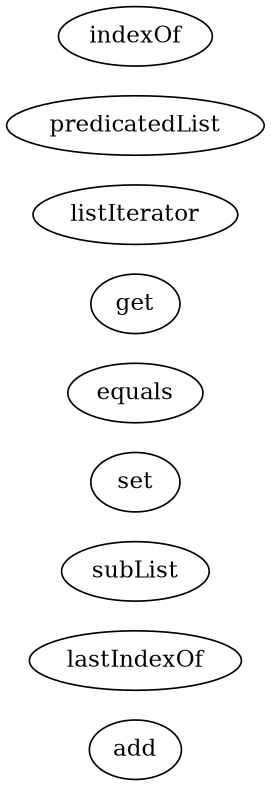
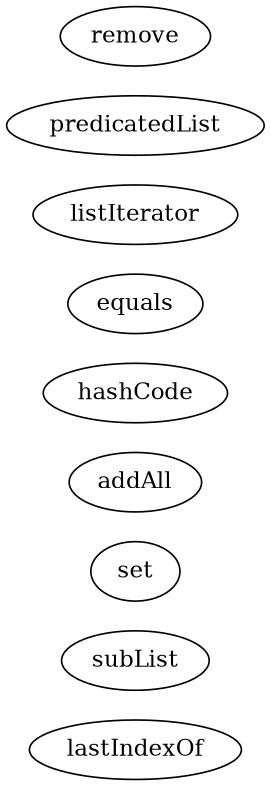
(135, 36) -> none
none -> (135, 36)
(135, 304) -> none
none -> (135, 393)
none -> (135, 482)
(135, 750) -> none
